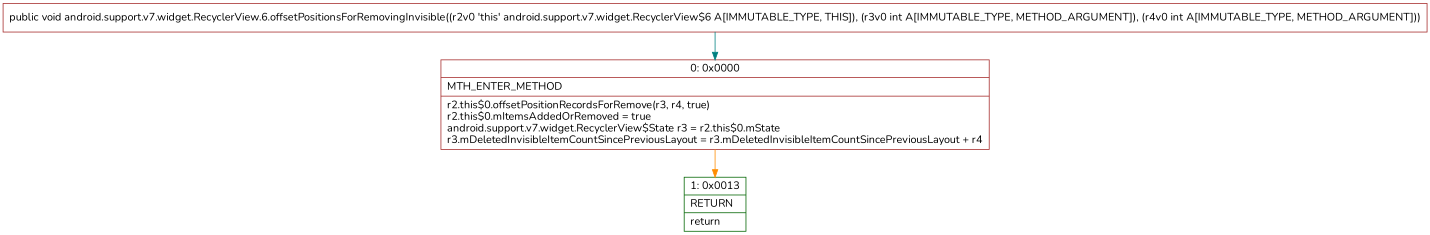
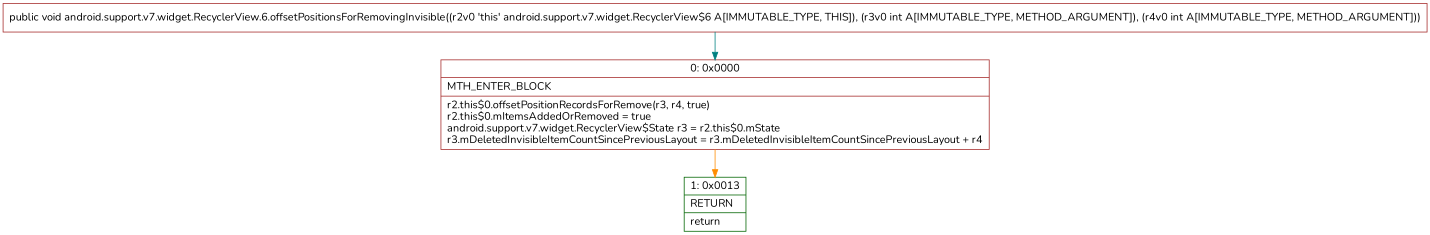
(505, 86) -> (500, 86)
